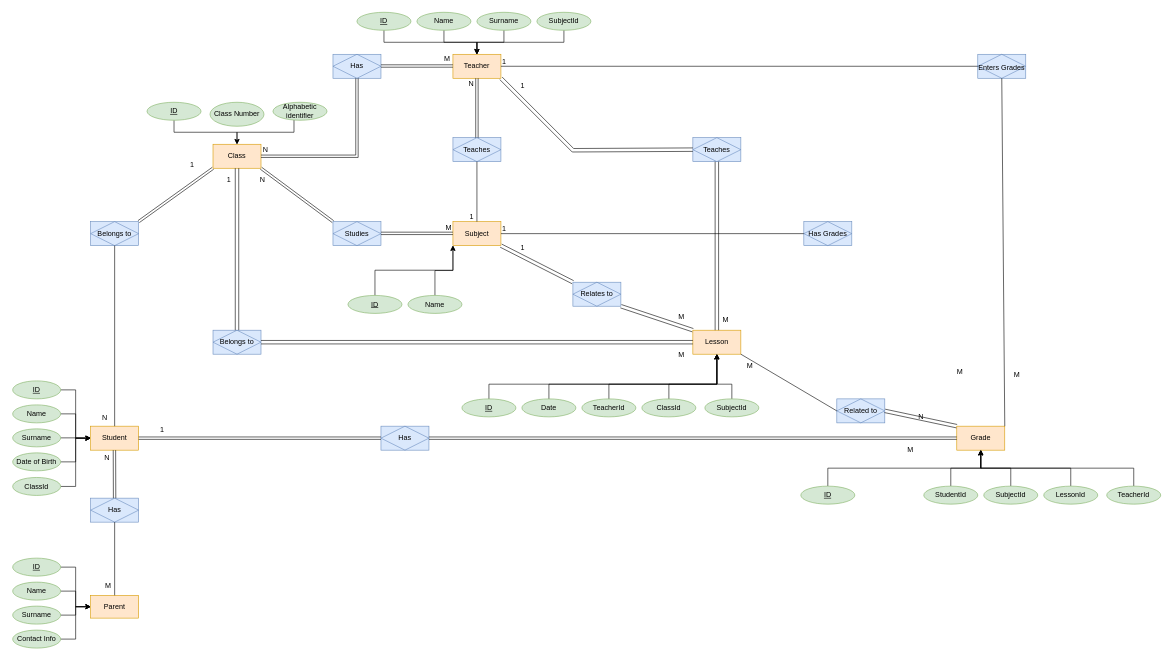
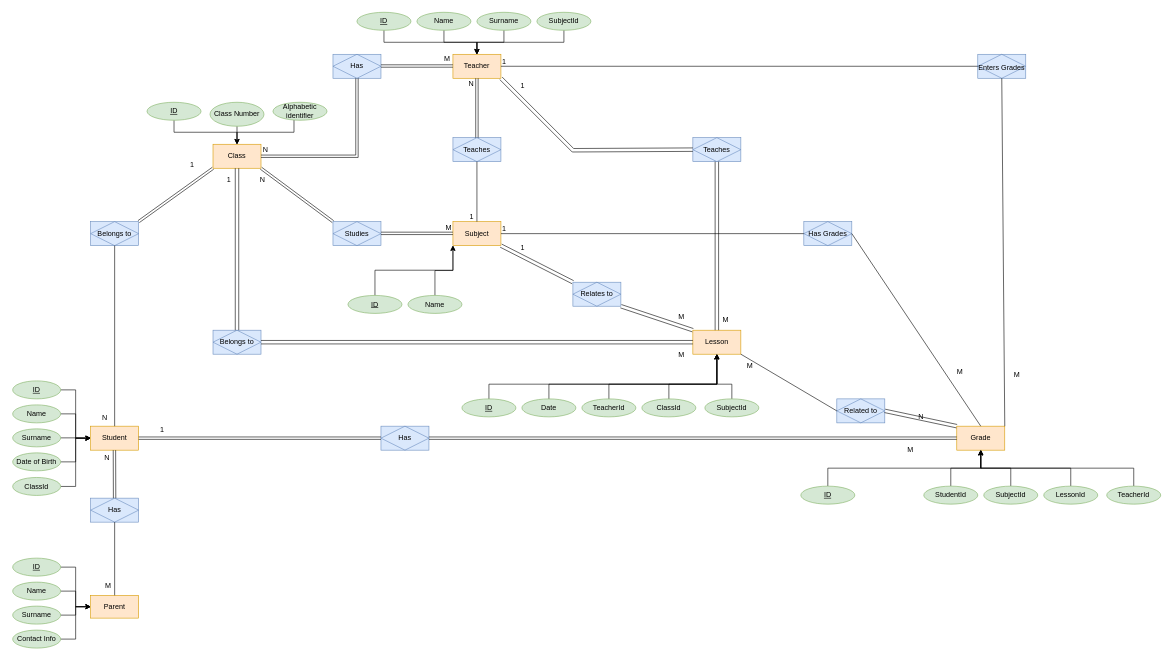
none -> (237, 128)
none -> (916, 330)
